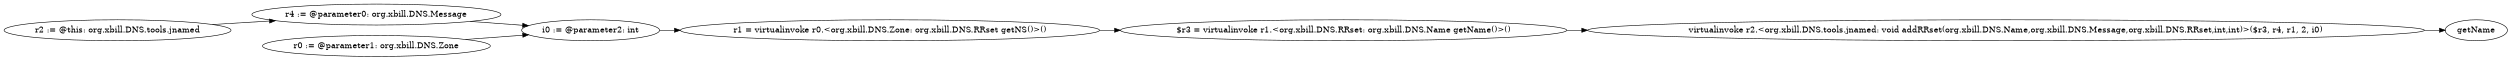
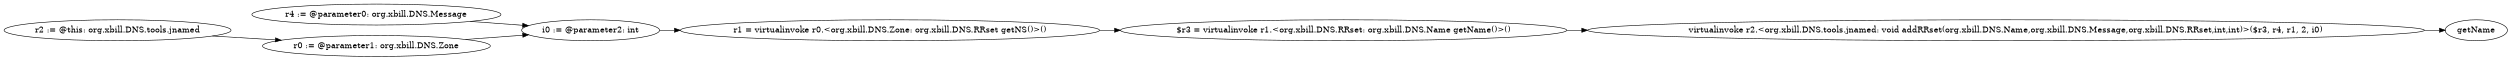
(241, 23) -> (244, 38)
